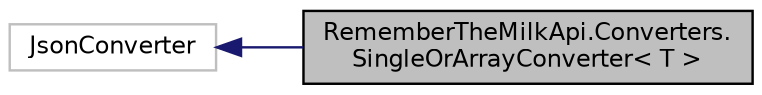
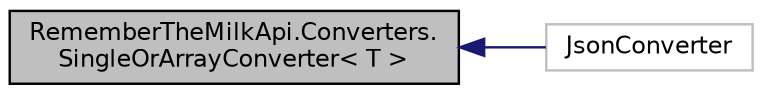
(272, 47) -> (515, 47)
